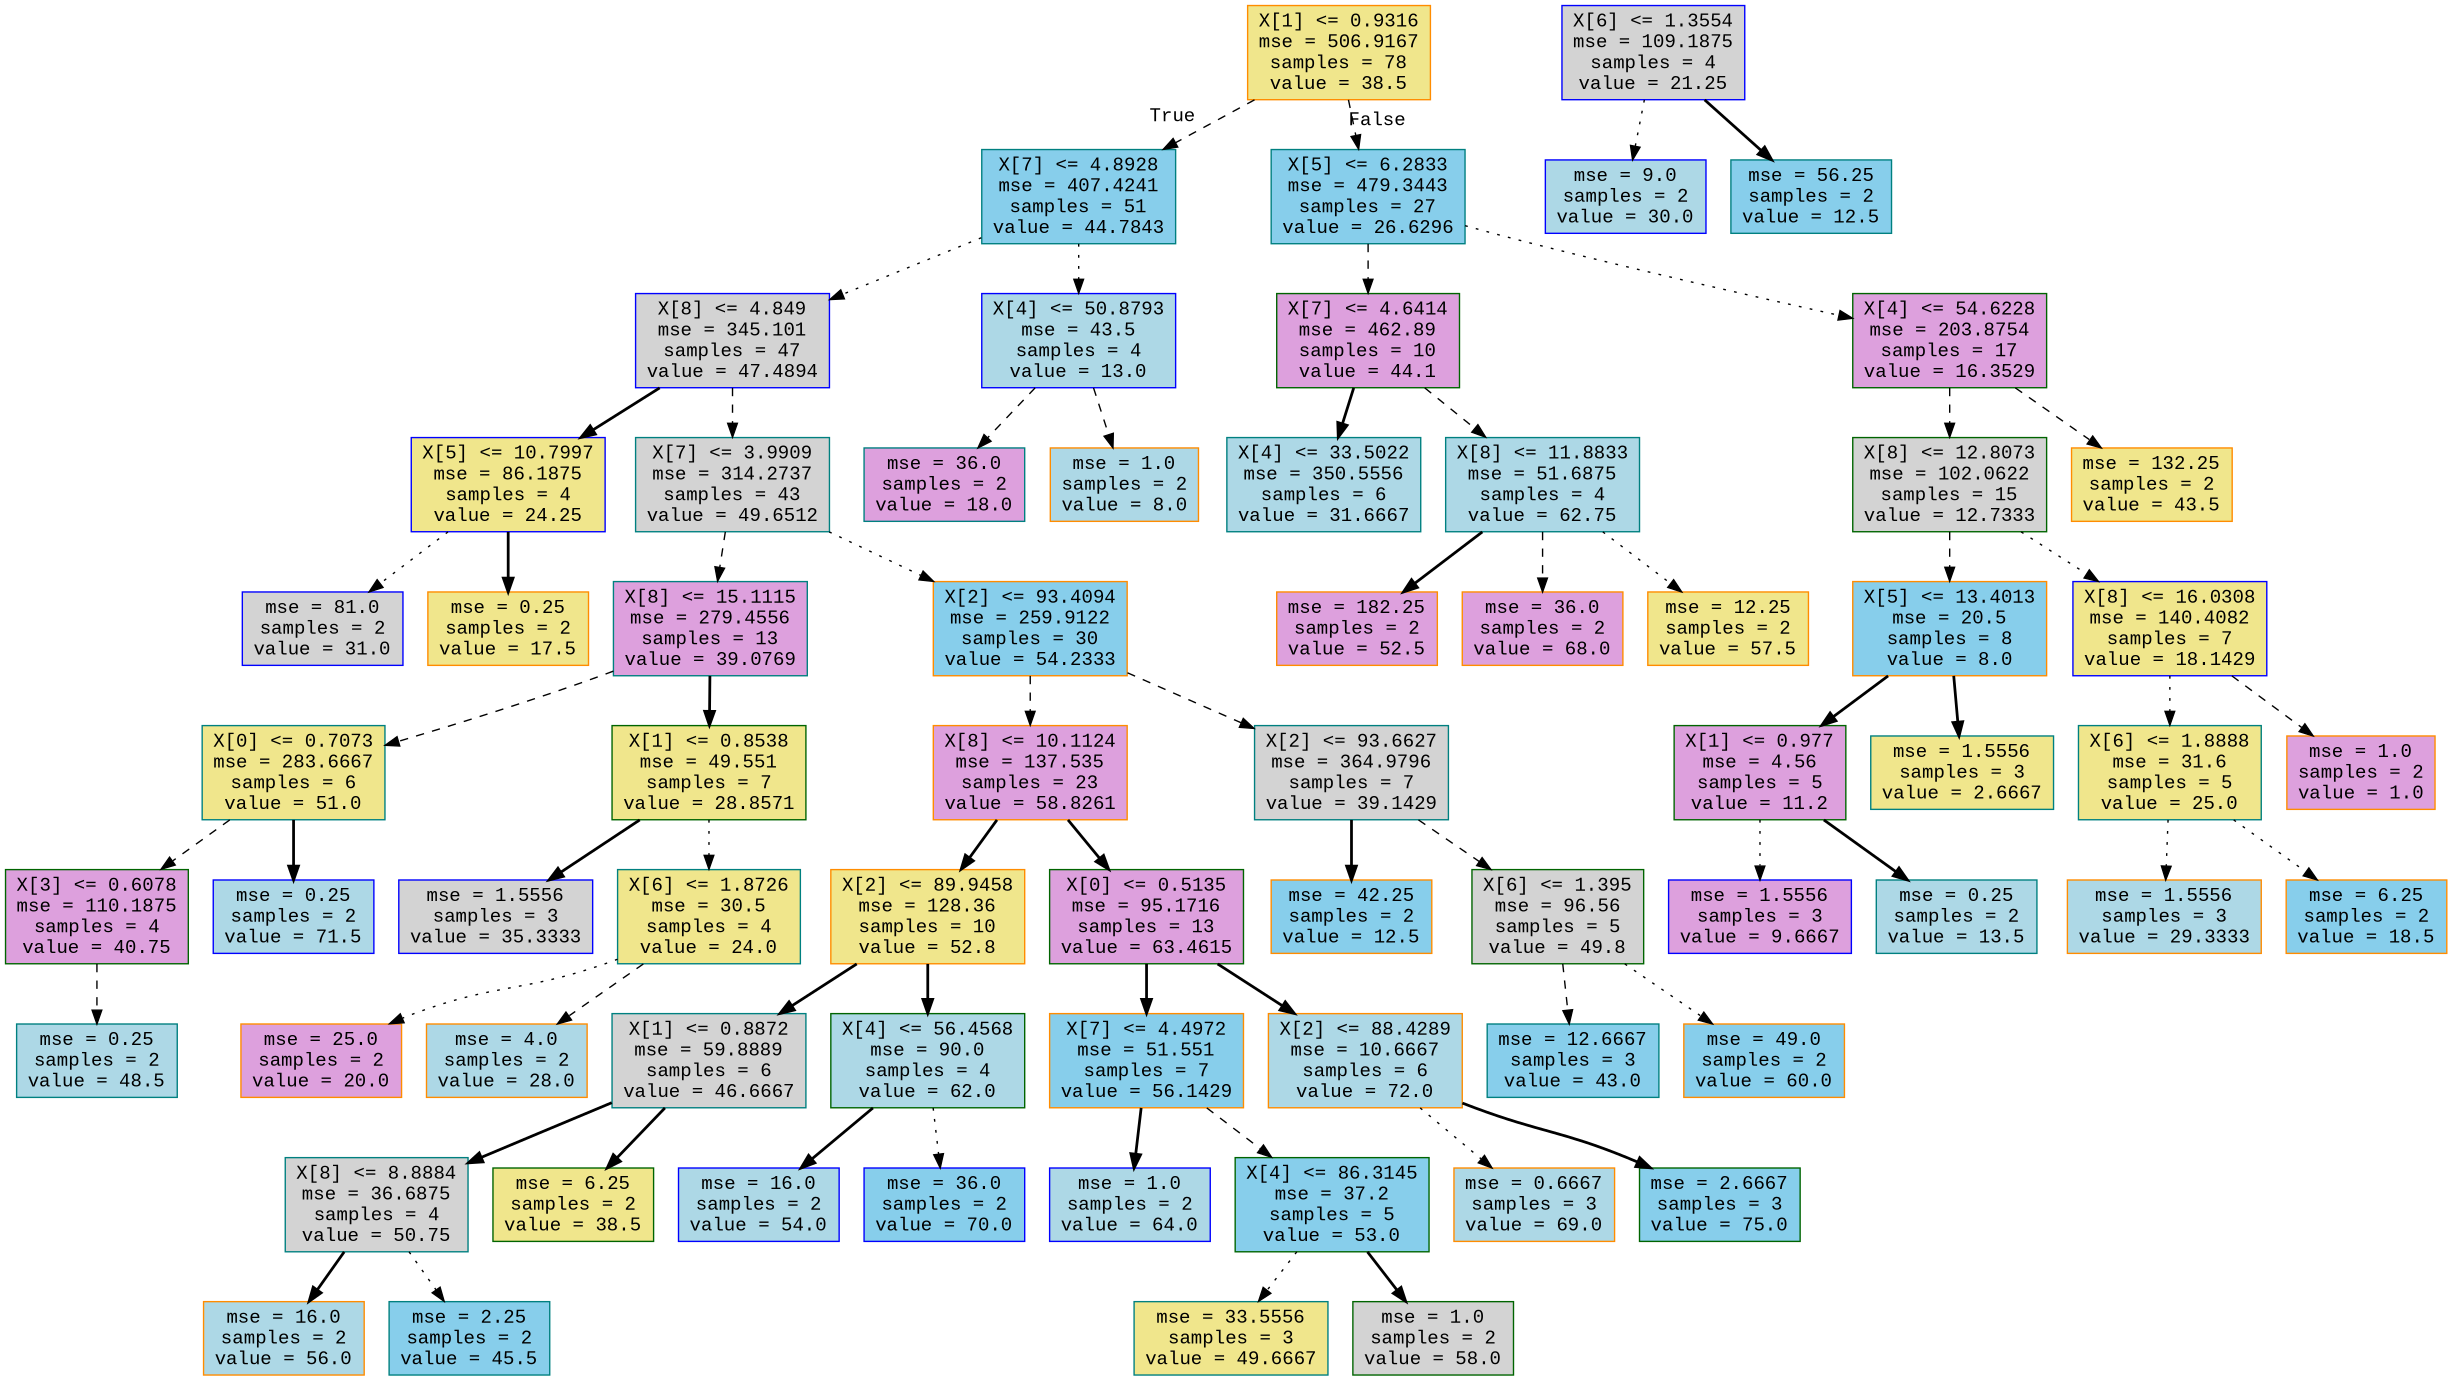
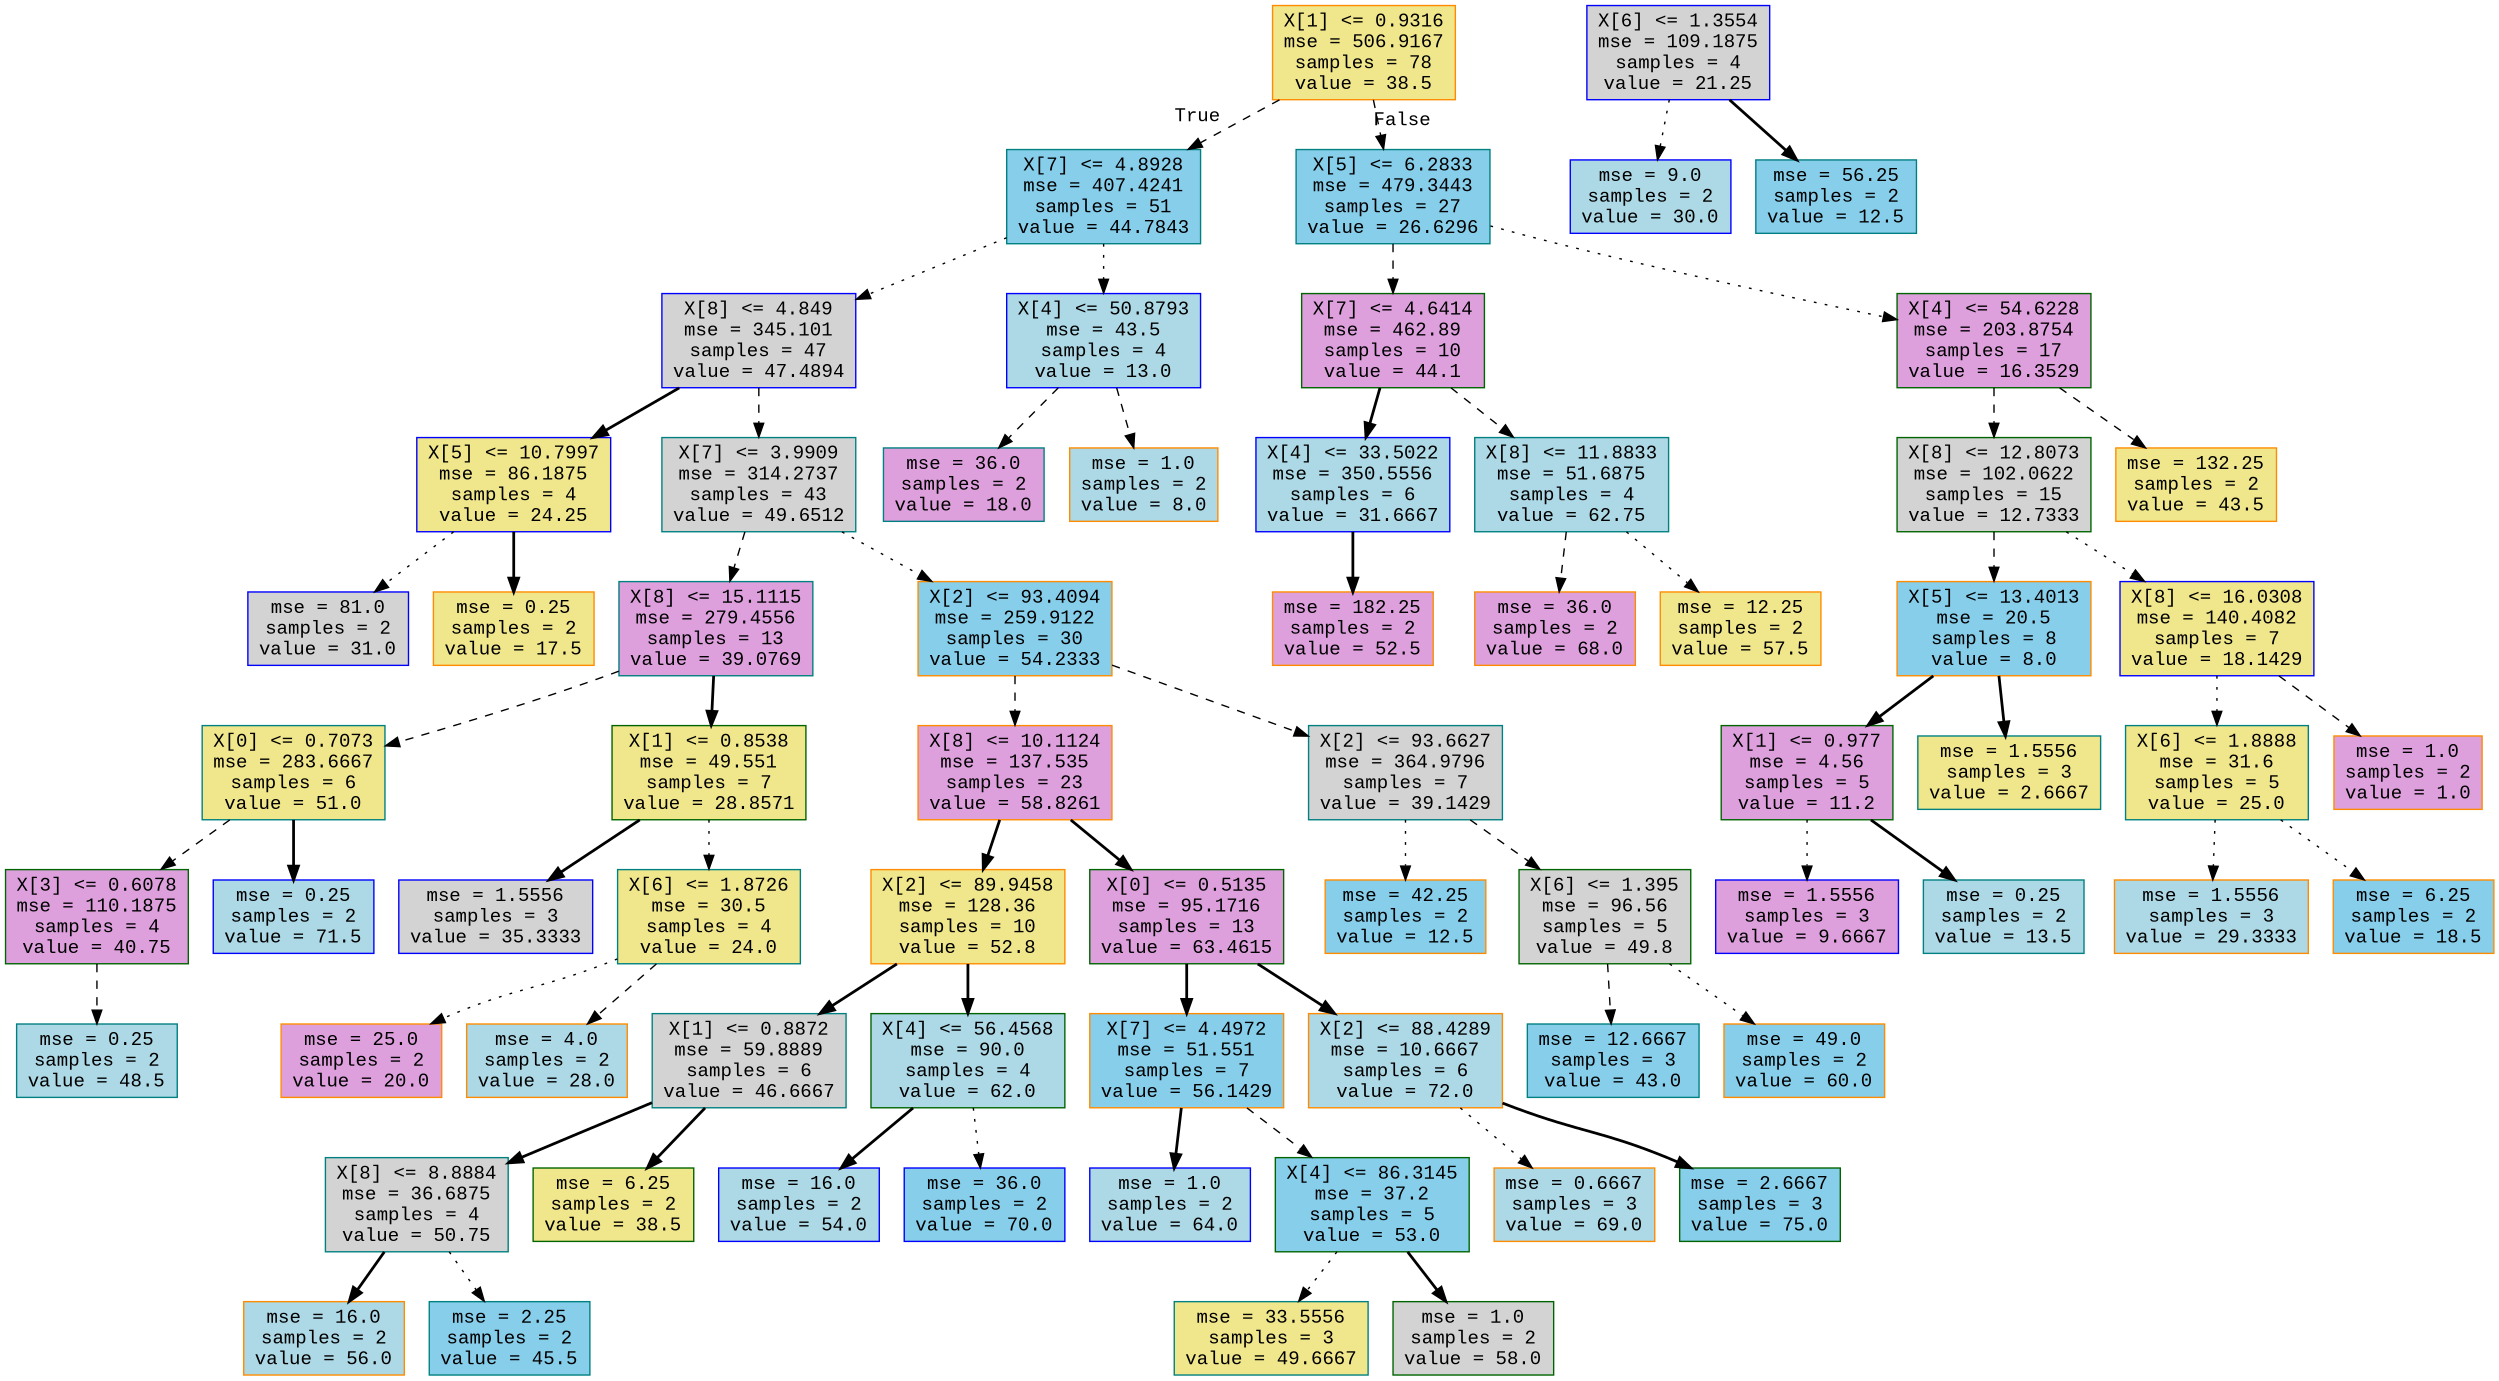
(1324, 485) -> (1353, 485)
(1449, 557) -> (1353, 555)
(1351, 843) -> (1405, 843)
